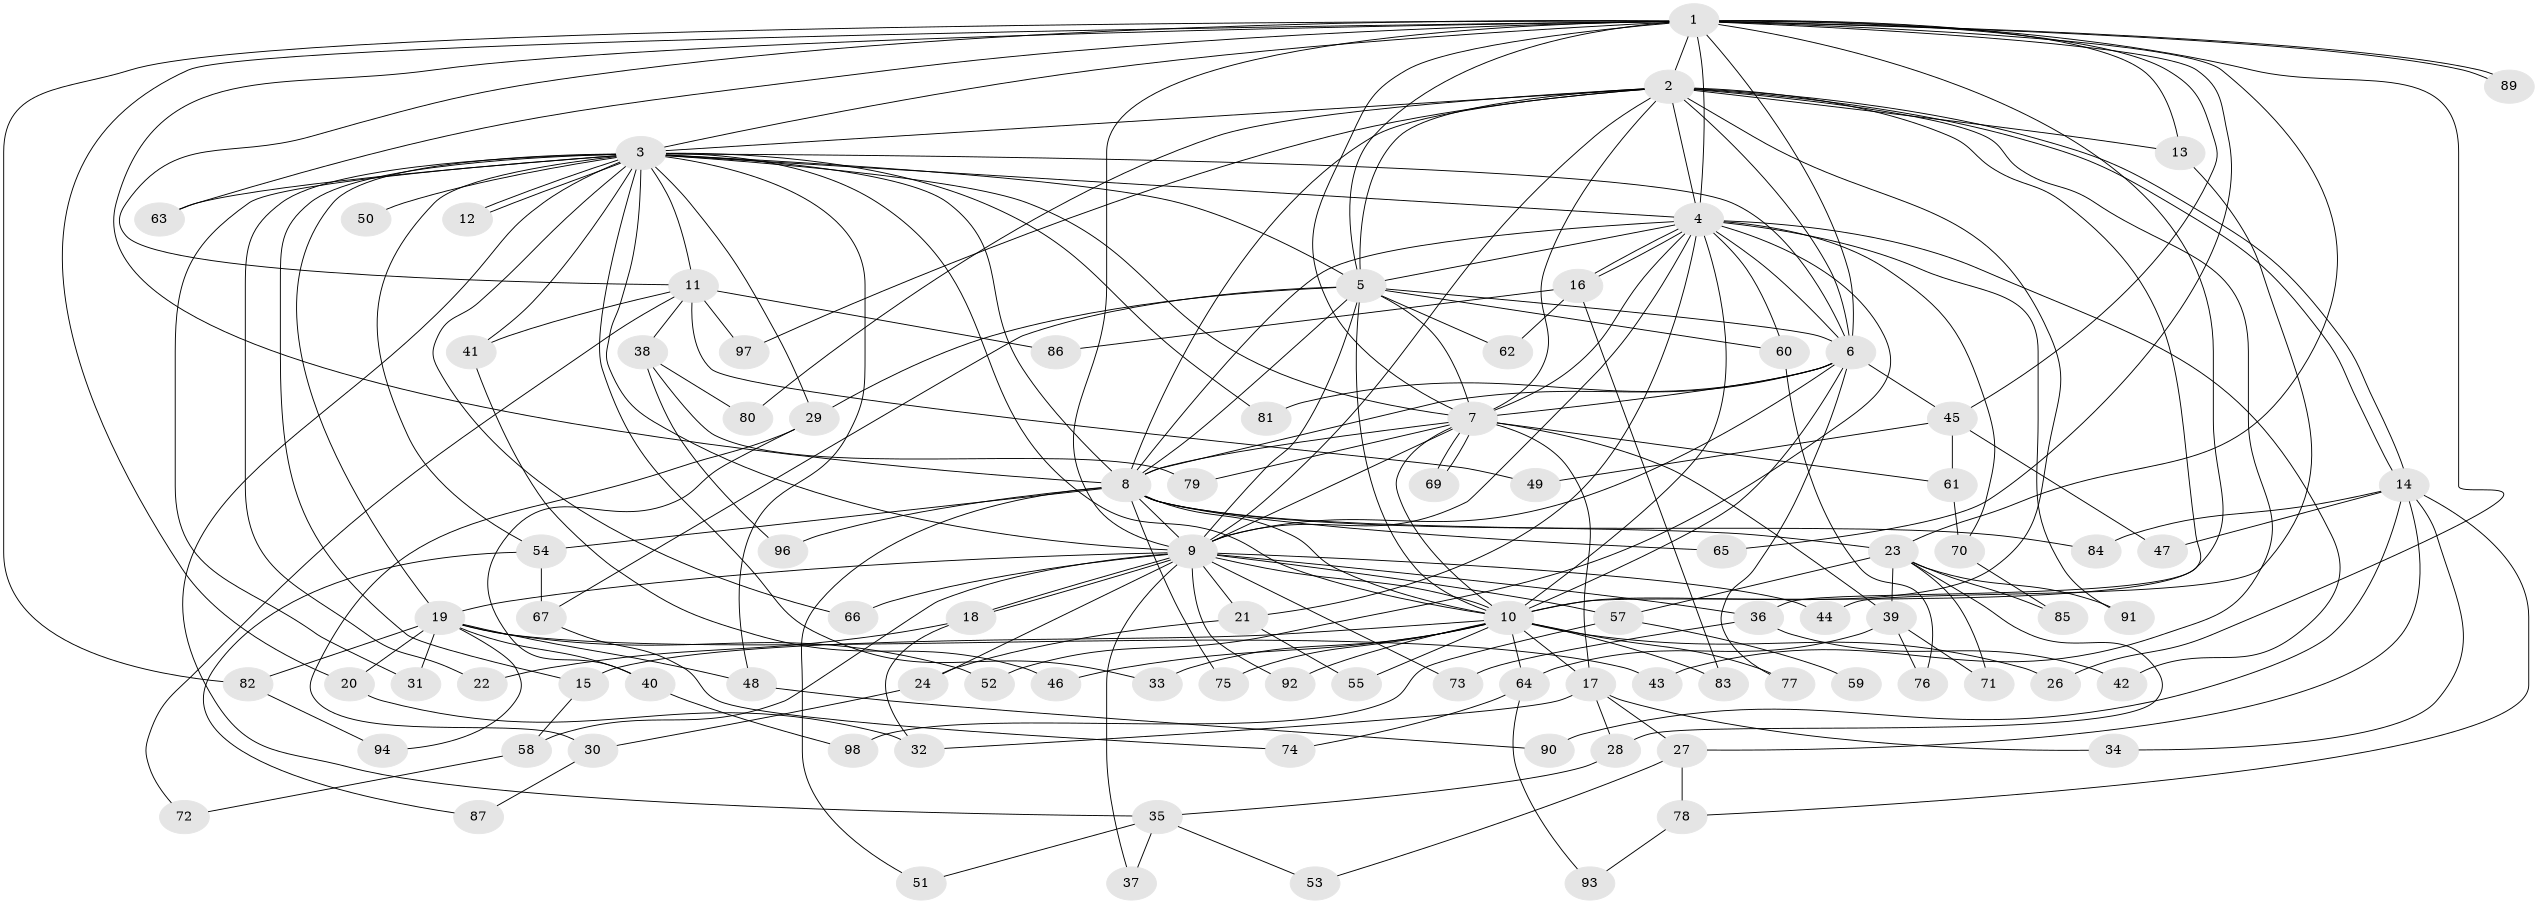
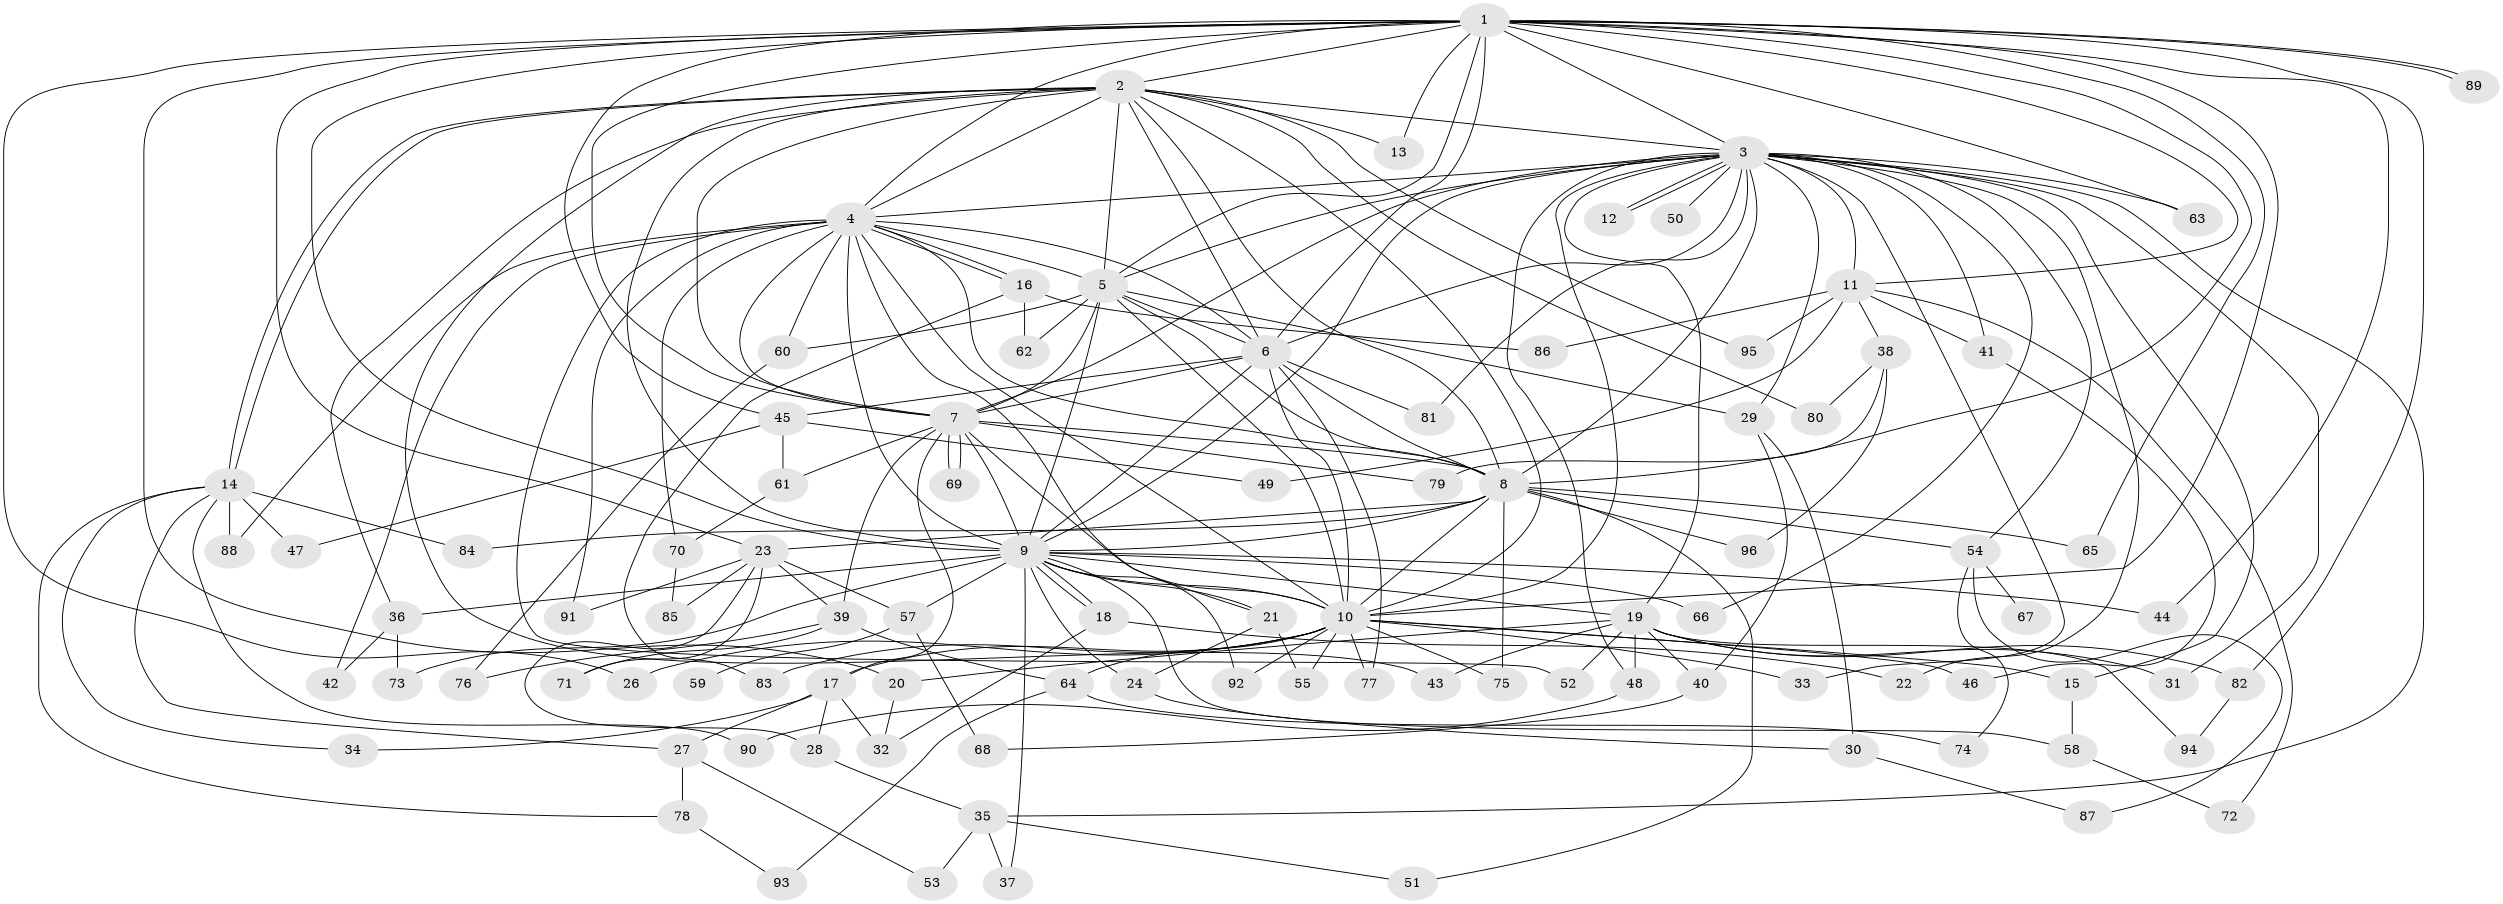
(744, 352) -> (1749, 352)
(928, 390) -> none
(2281, 542) -> (2228, 77)
none -> (230, 551)
(884, 724) -> (1966, 640)
(853, 751) -> (983, 751)
